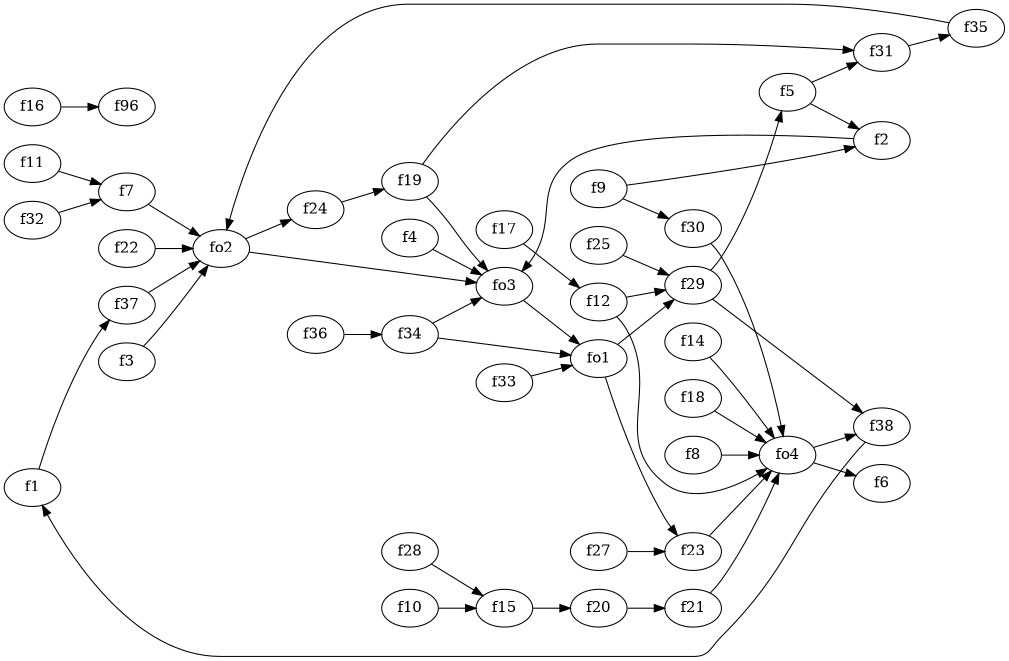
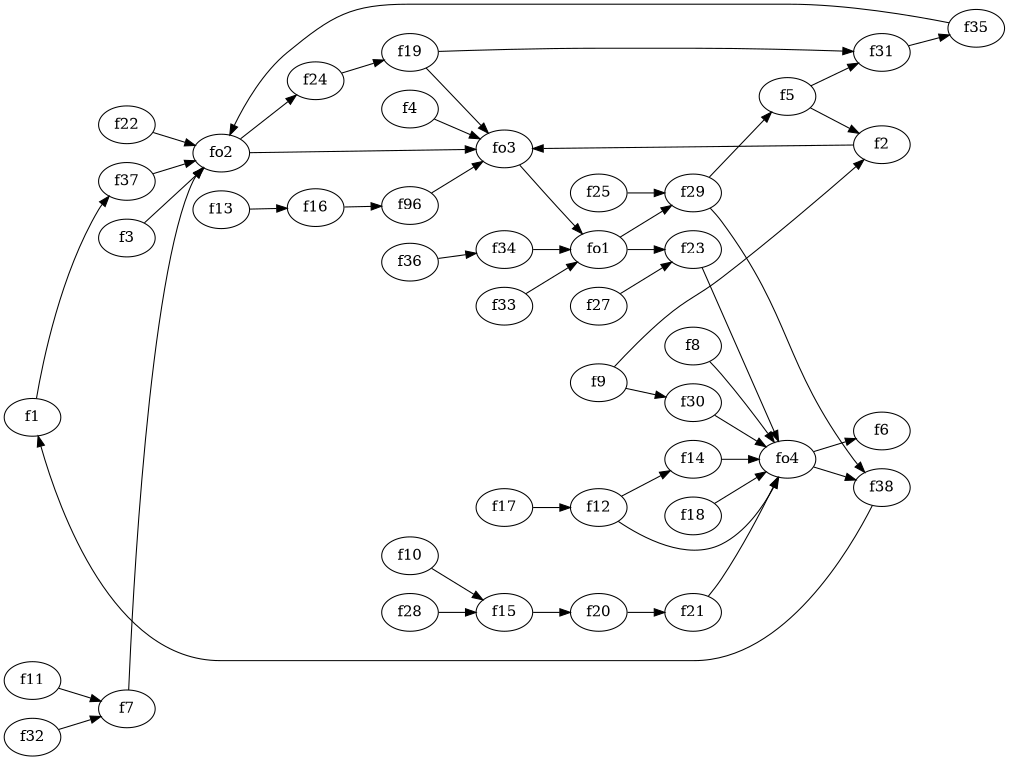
none -> (221, 210)
(641, 295) -> (641, 486)
(453, 313) -> (453, 180)
